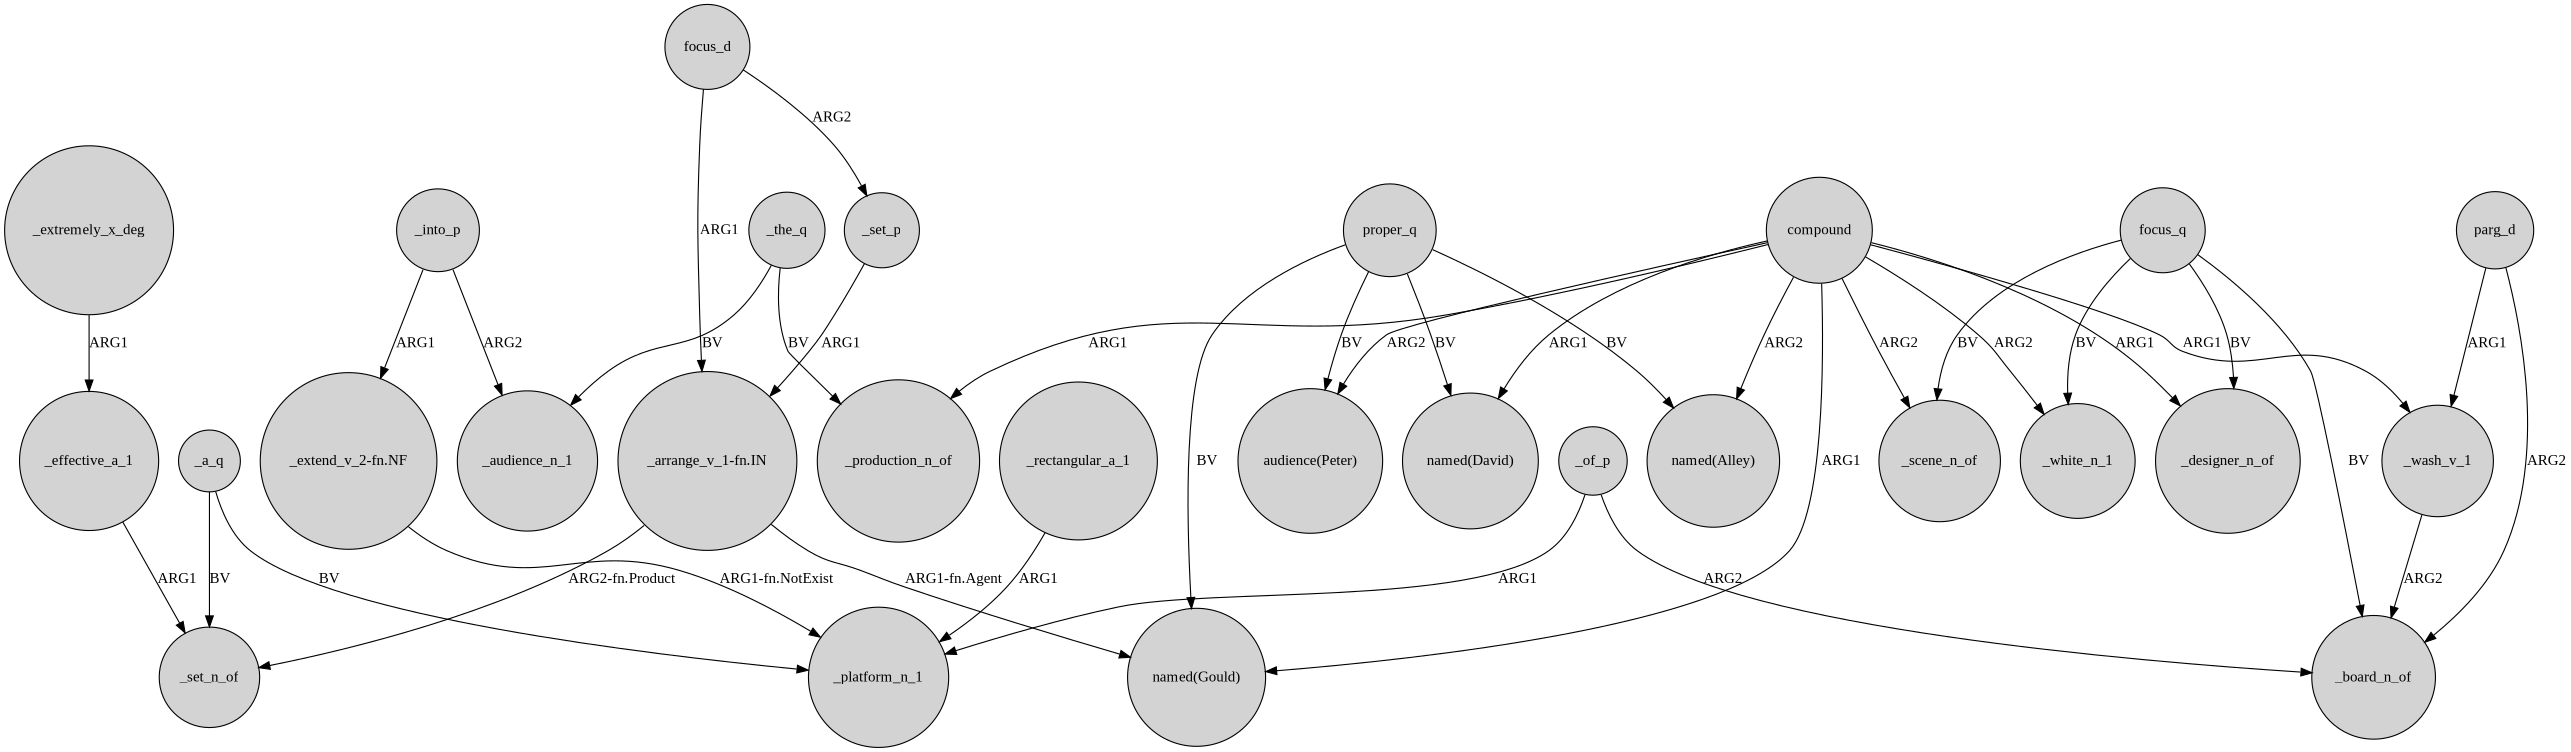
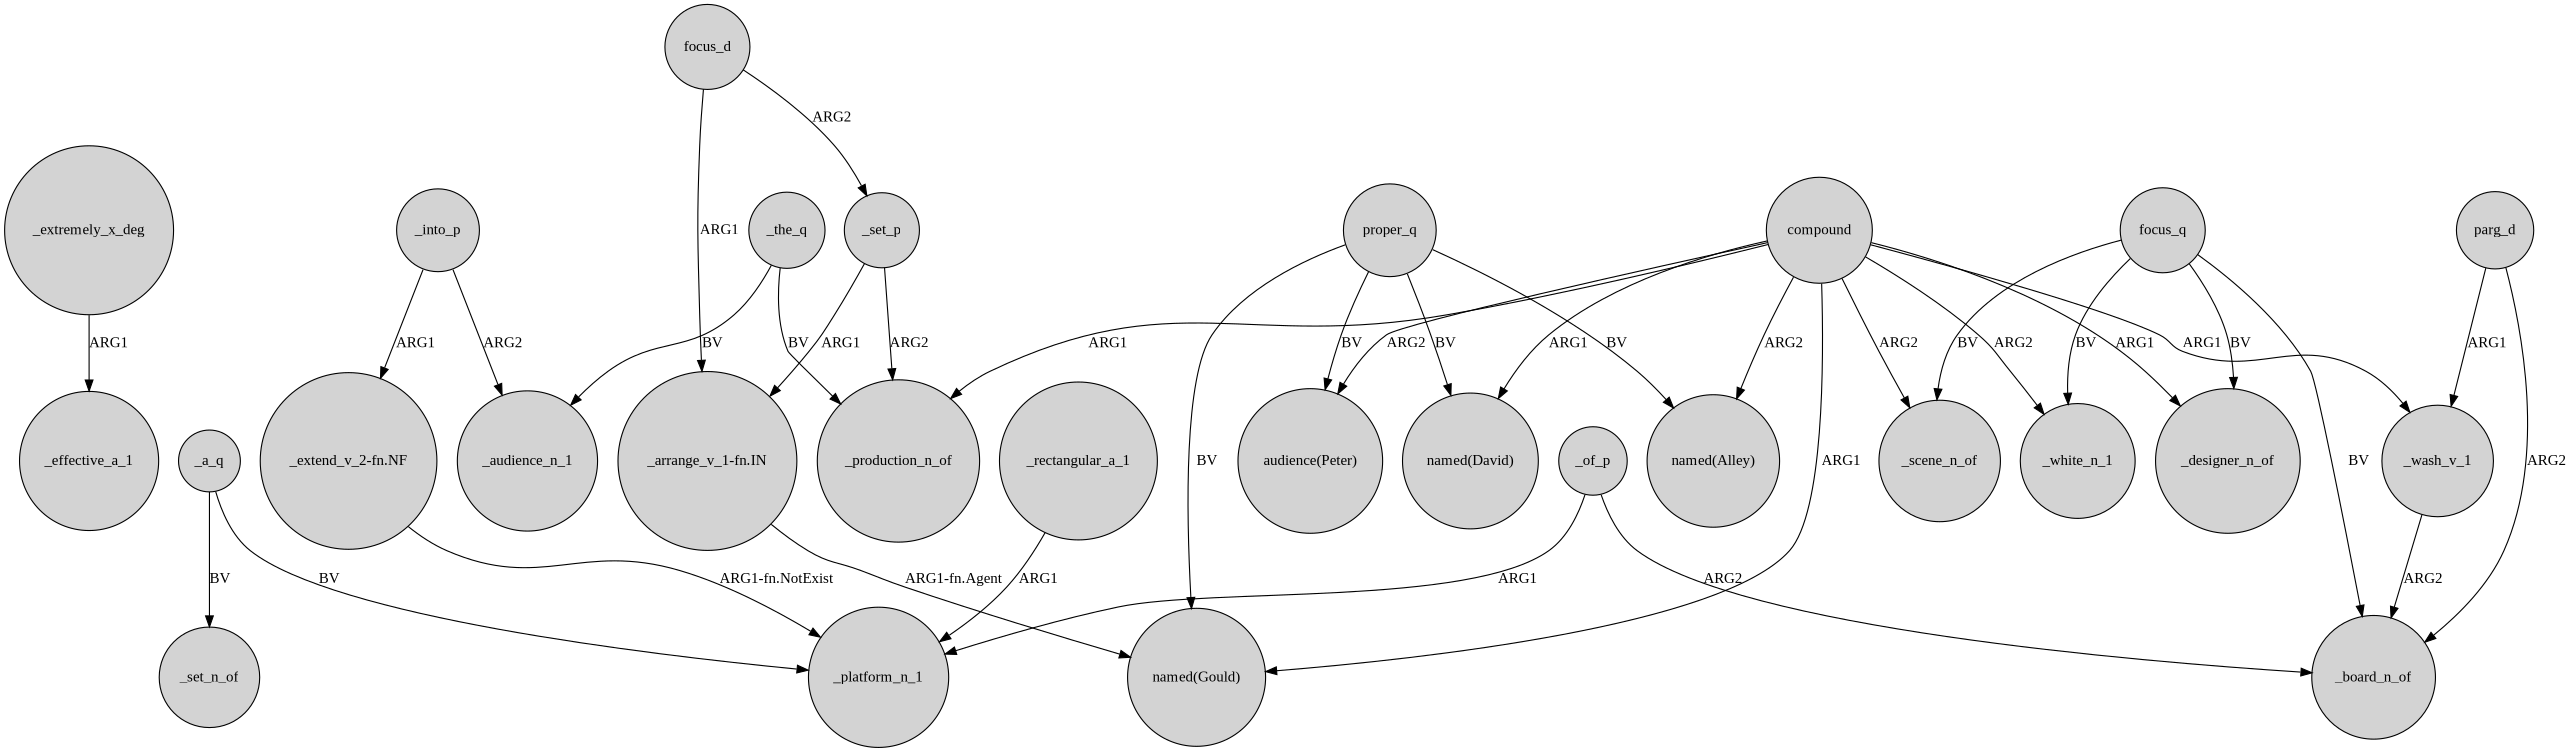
none -> (888, 318)
(151, 573) -> none
(464, 614) -> none
